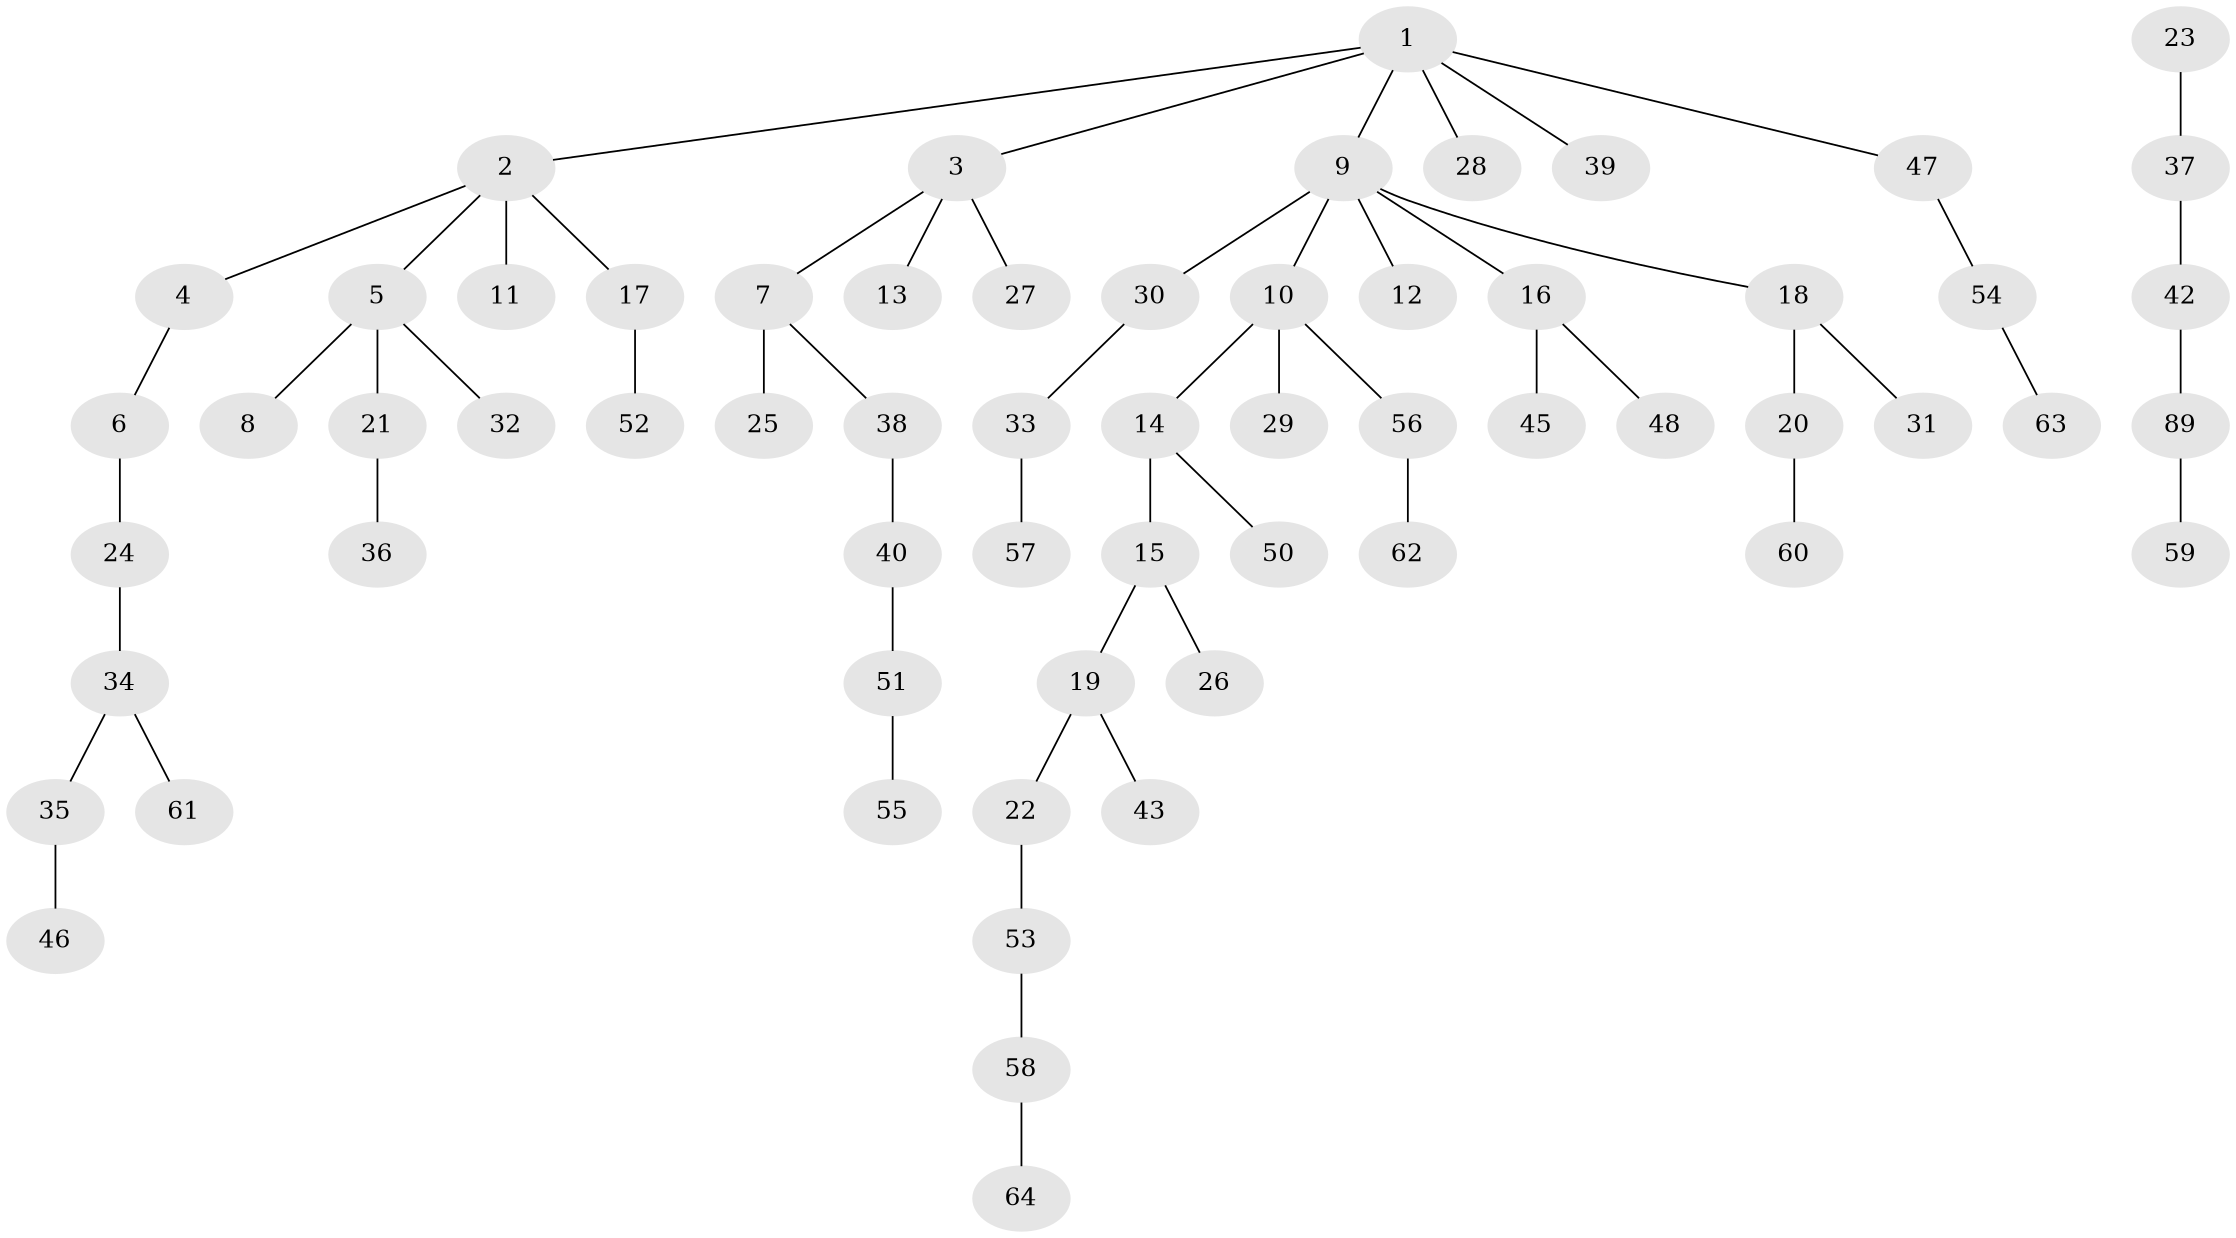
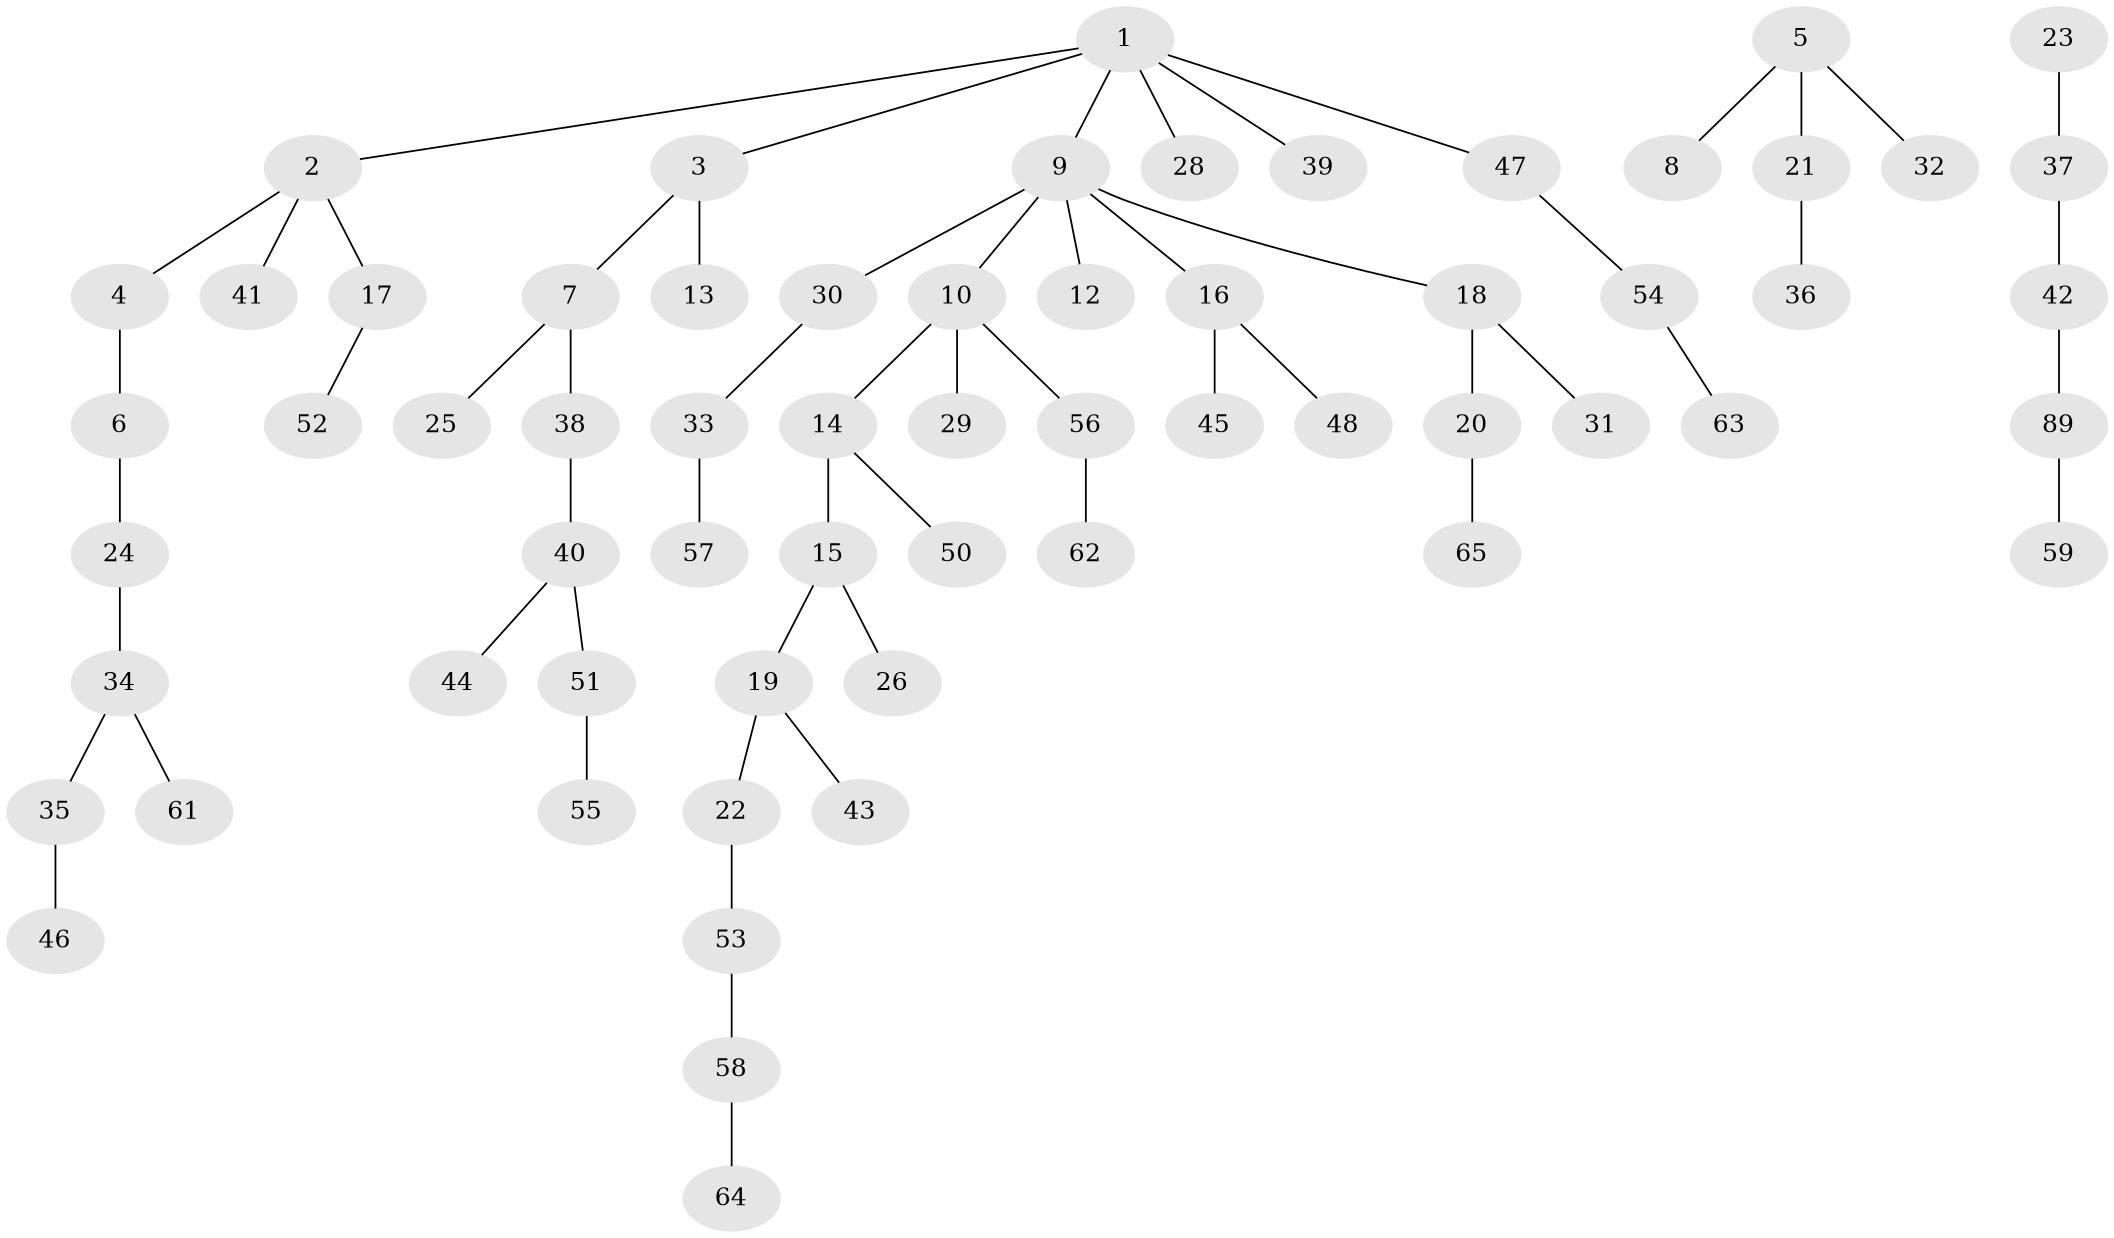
(442, 232) -> none
(506, 297) -> (249, 297)
(1021, 297) -> none
(1794, 555) -> (1472, 555)
none -> (458, 683)
